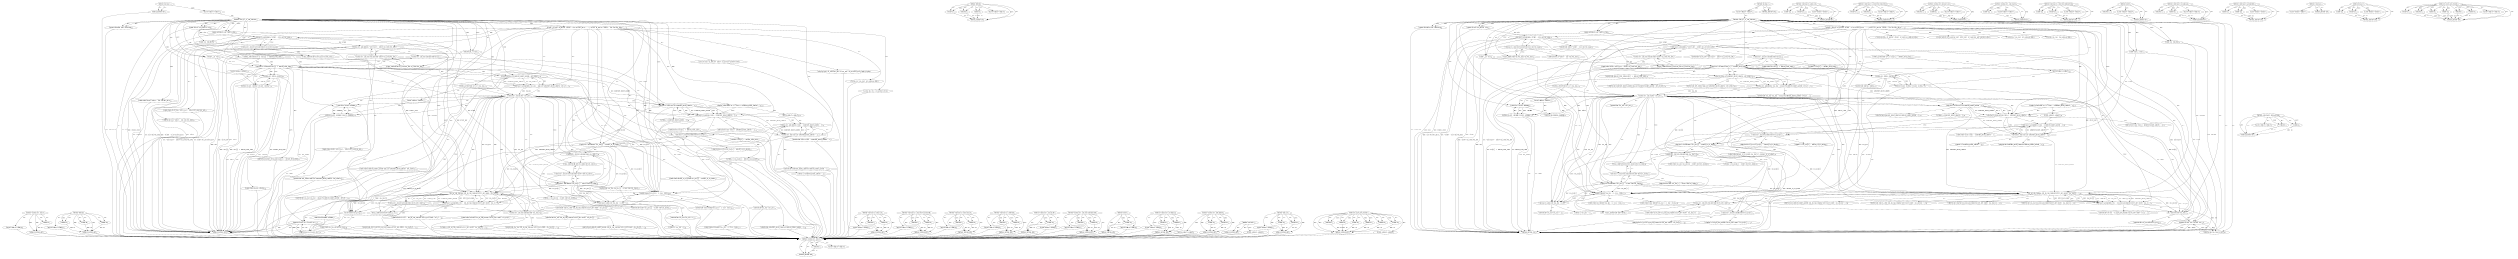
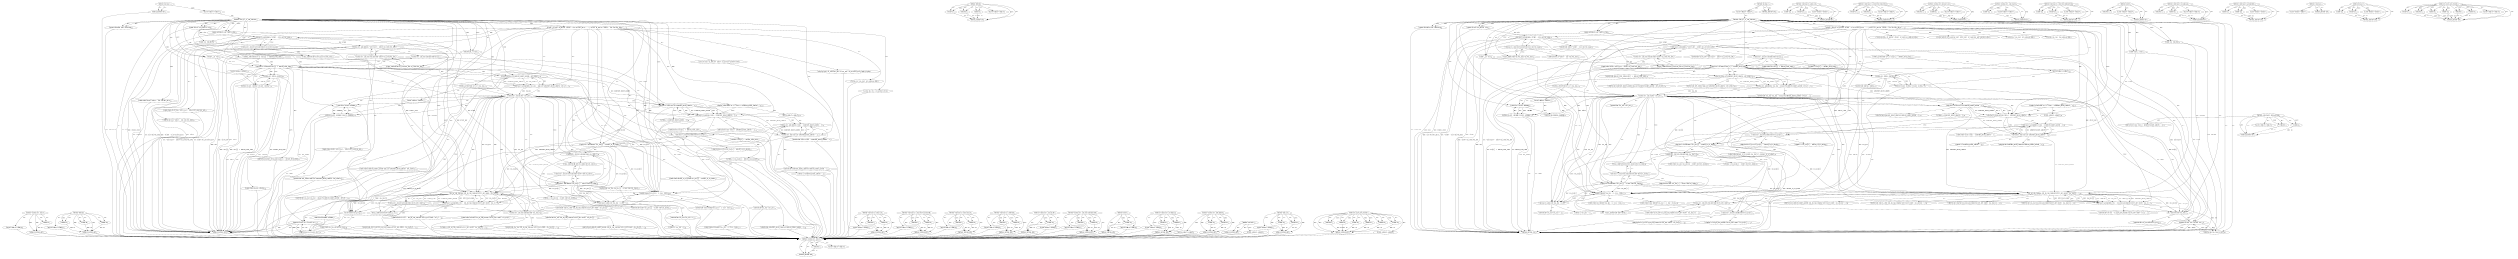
(2082, 118) -> (2200, 117)
